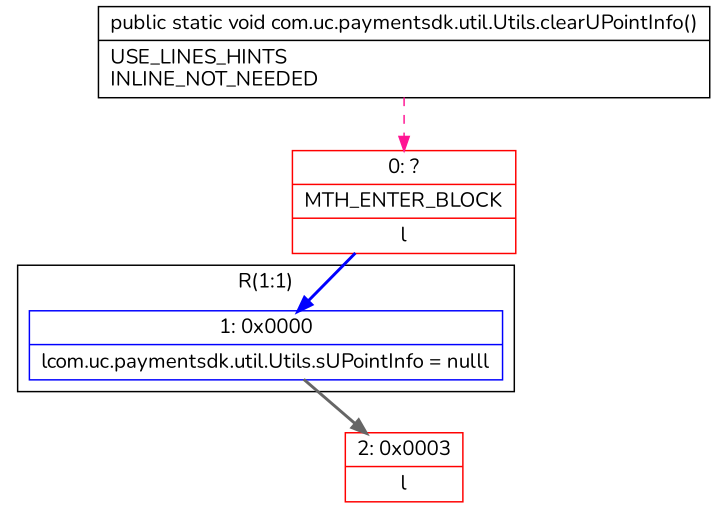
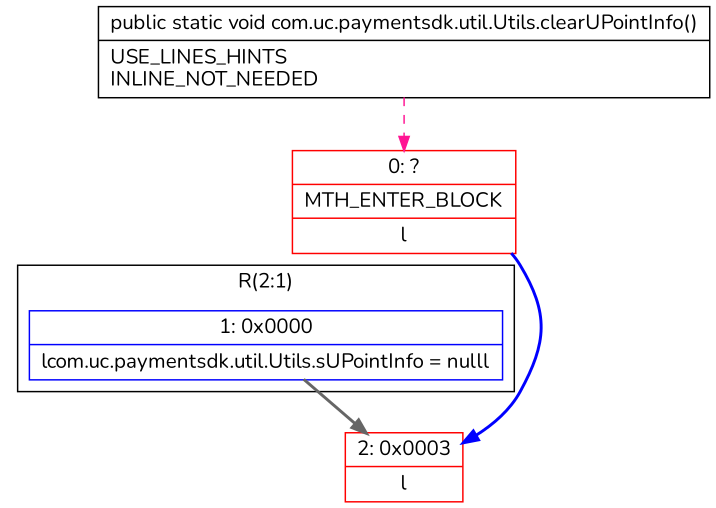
(332, 277) -> (537, 352)
(266, 282) -> (266, 282)
